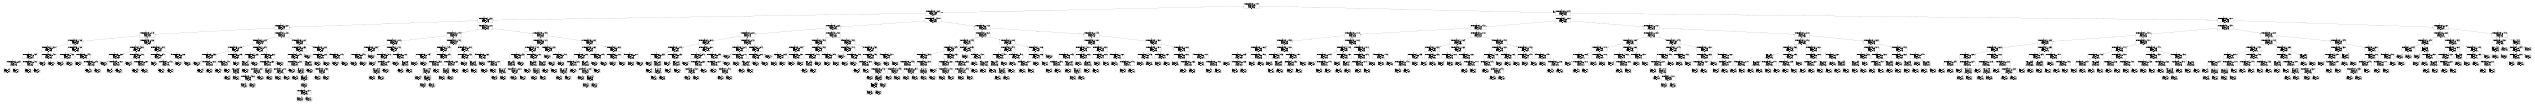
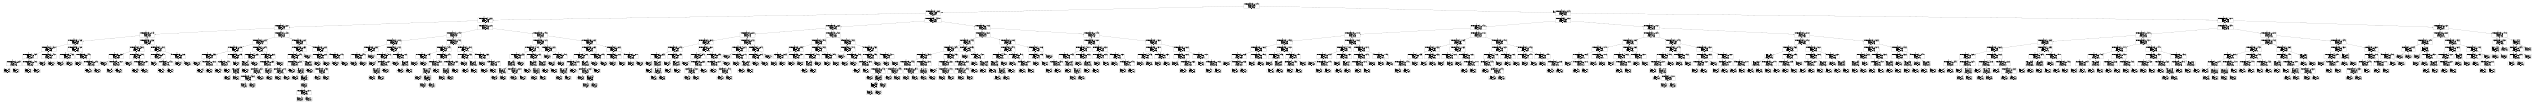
(2082, 71) -> (2082, 71)
